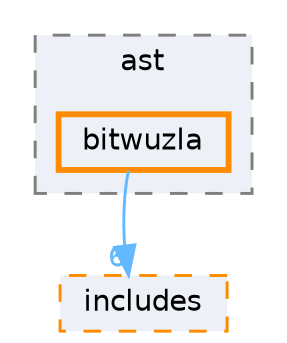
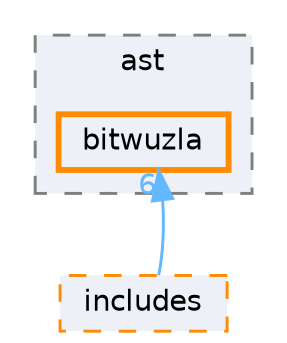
(124, 212) -> (163, 238)
